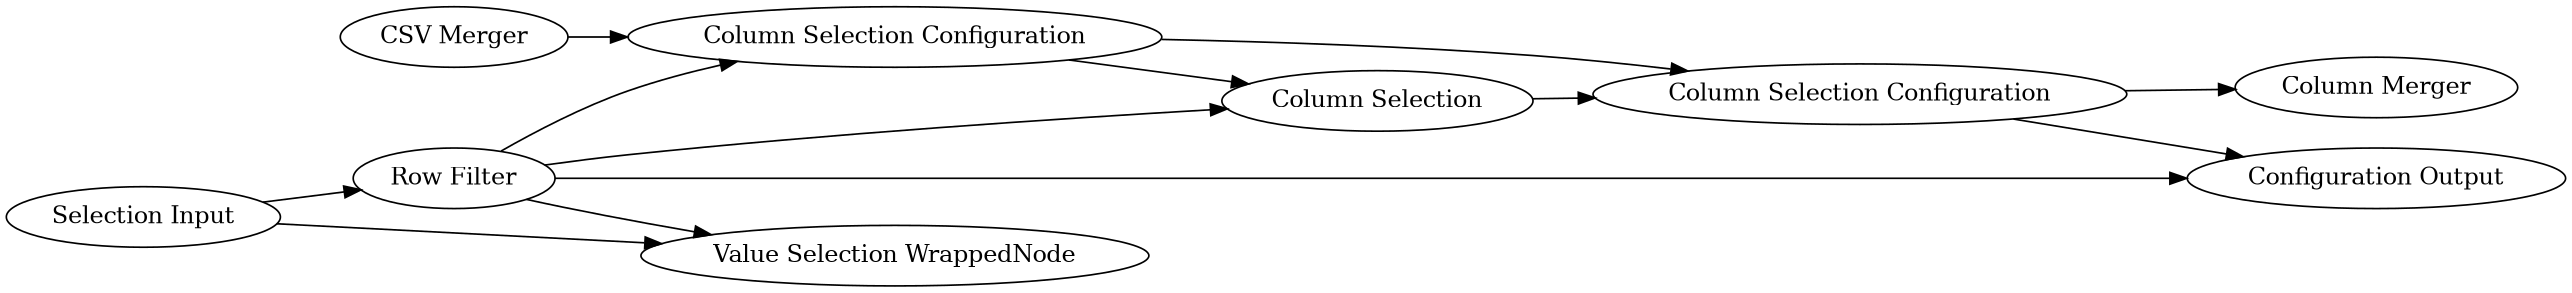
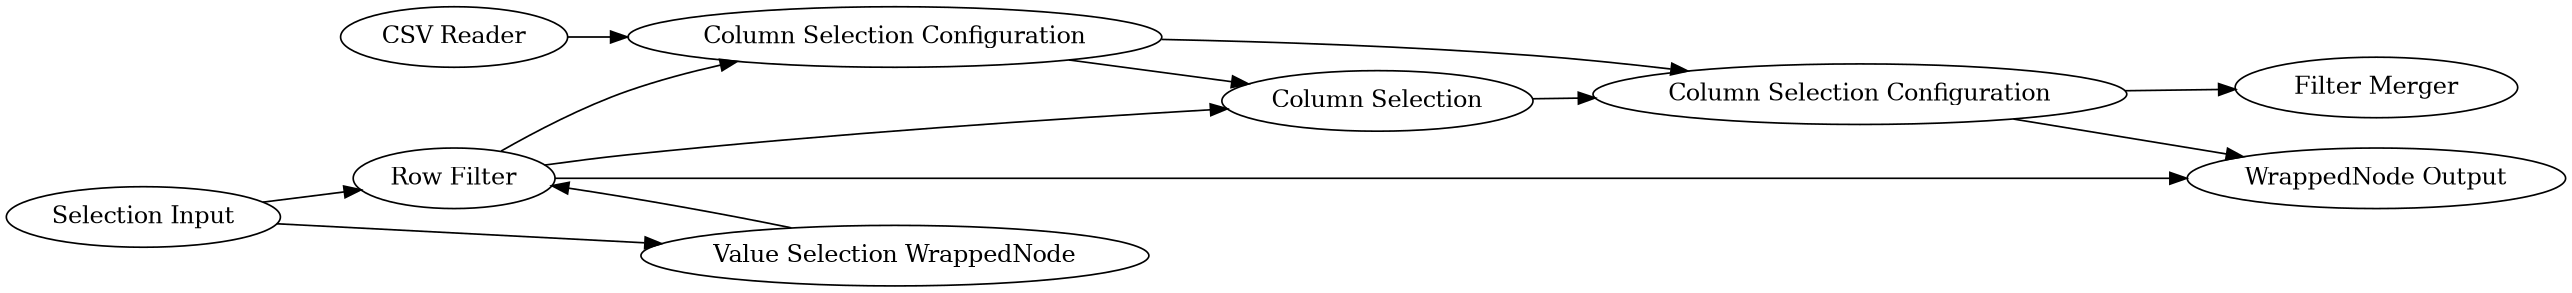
(454, 37) -> (454, 37)
(2376, 87) -> (2376, 87)
(2376, 178) -> (2376, 178)
(610, 217) -> (680, 207)
